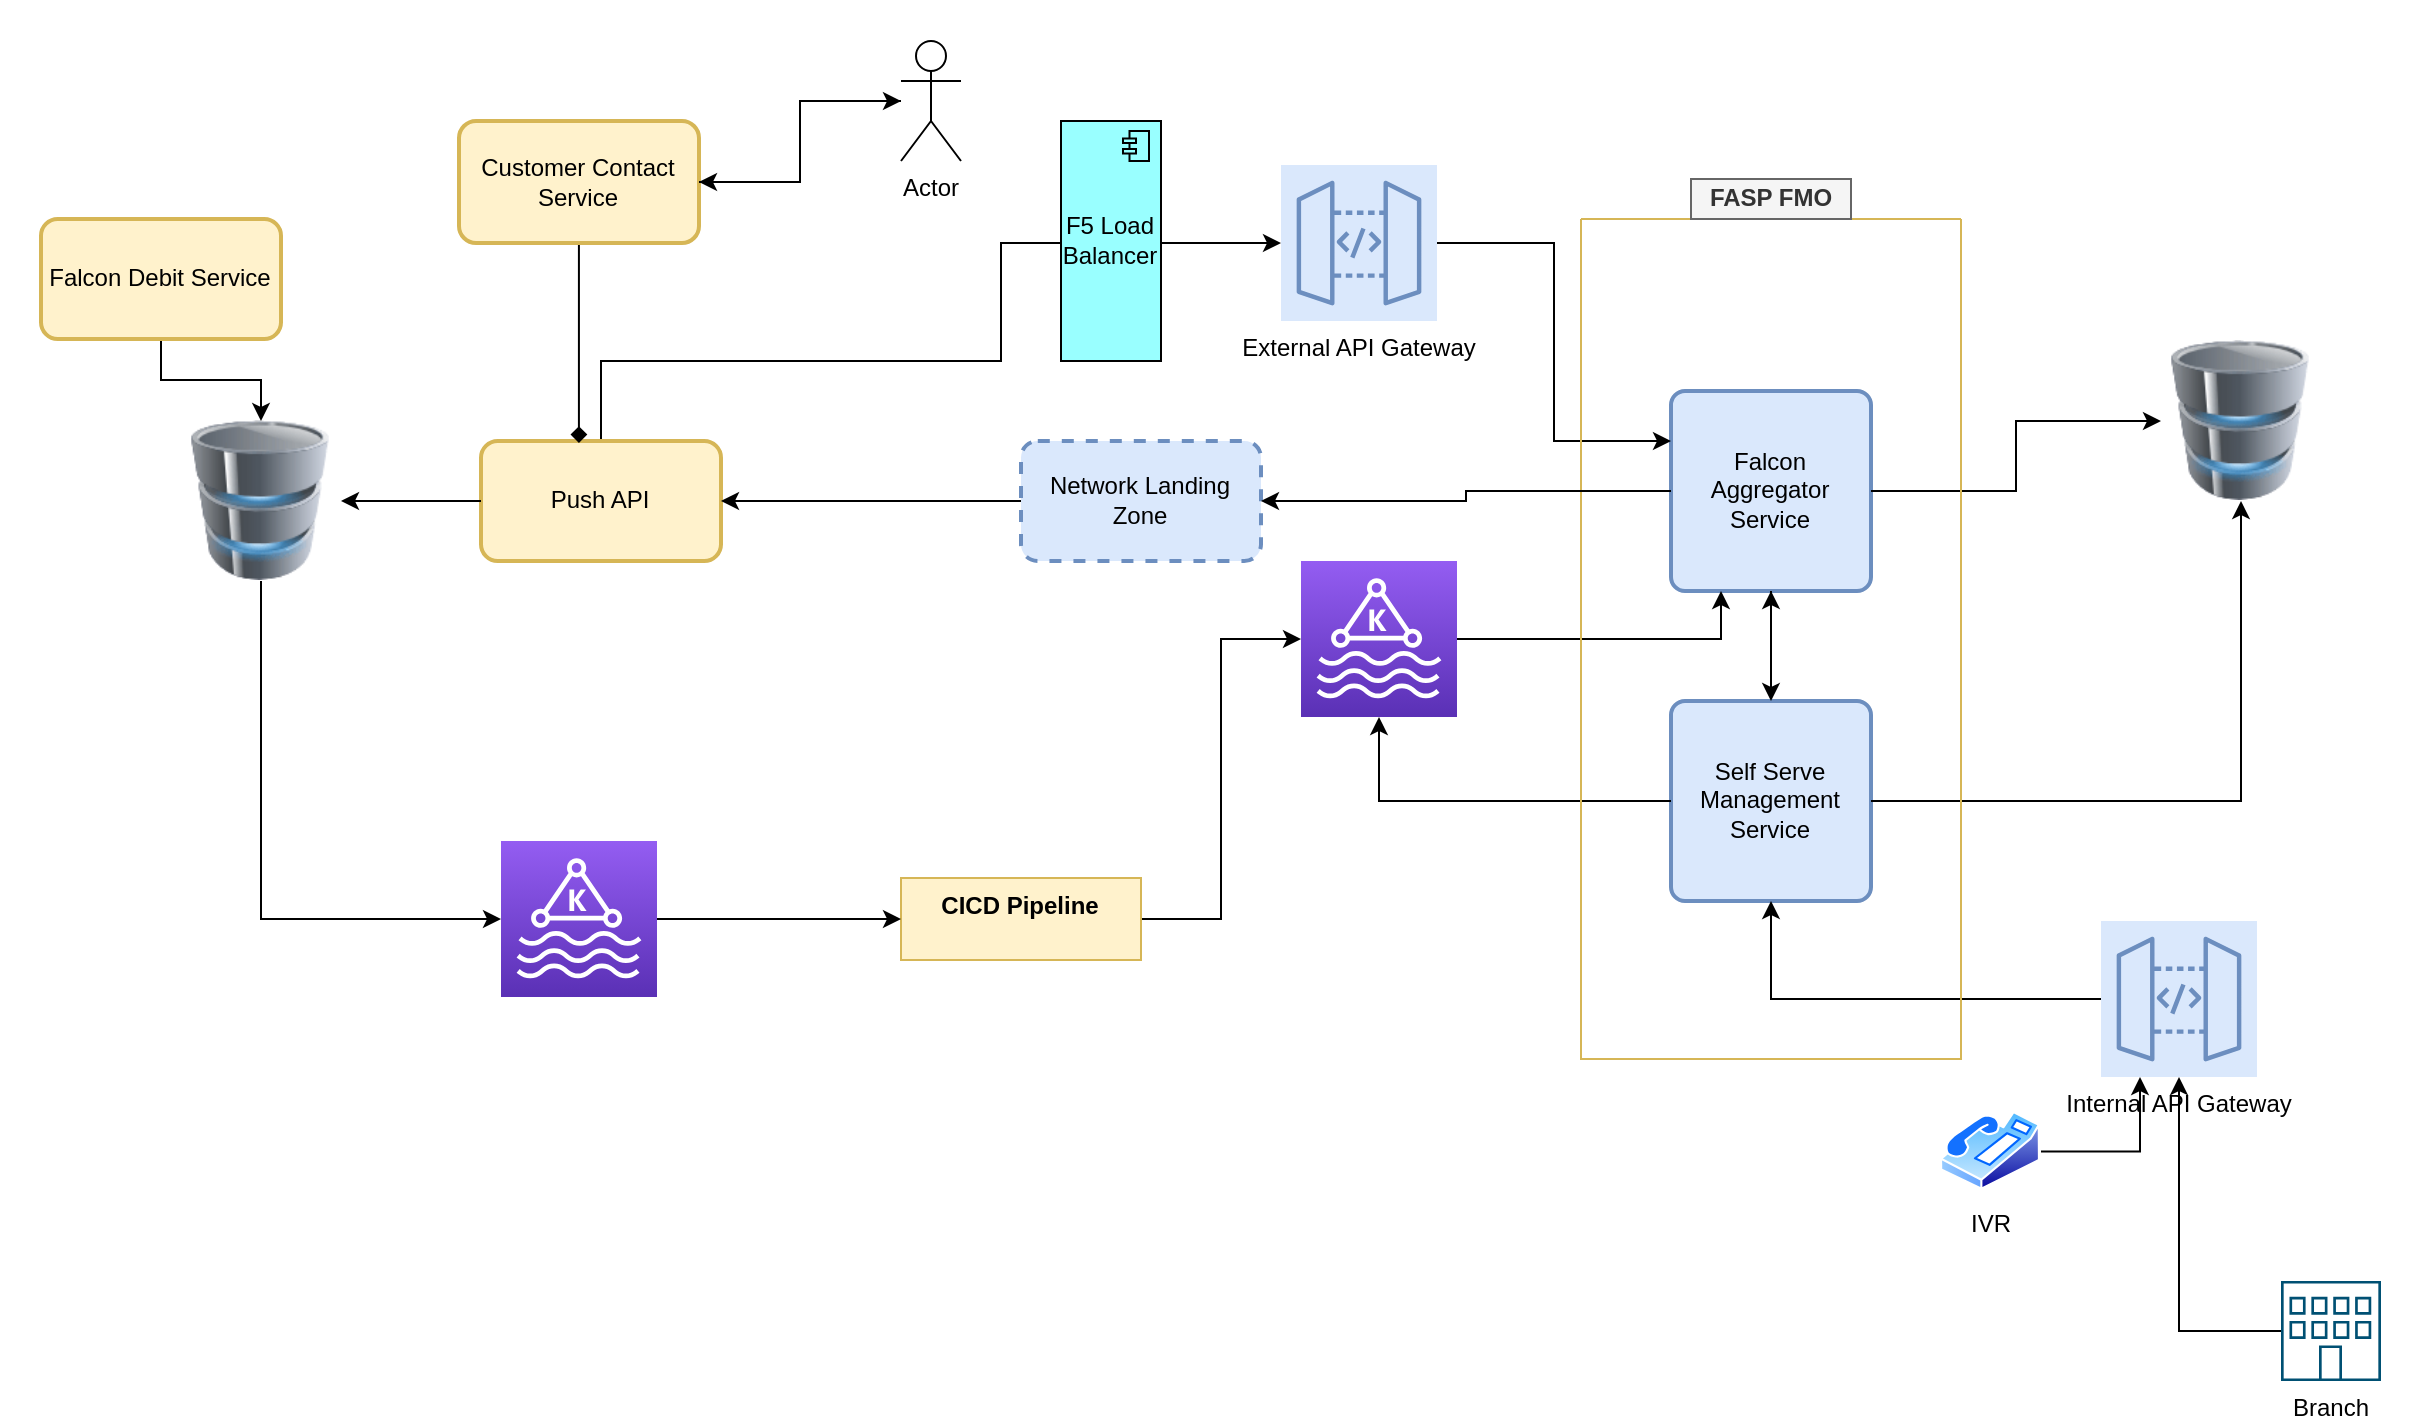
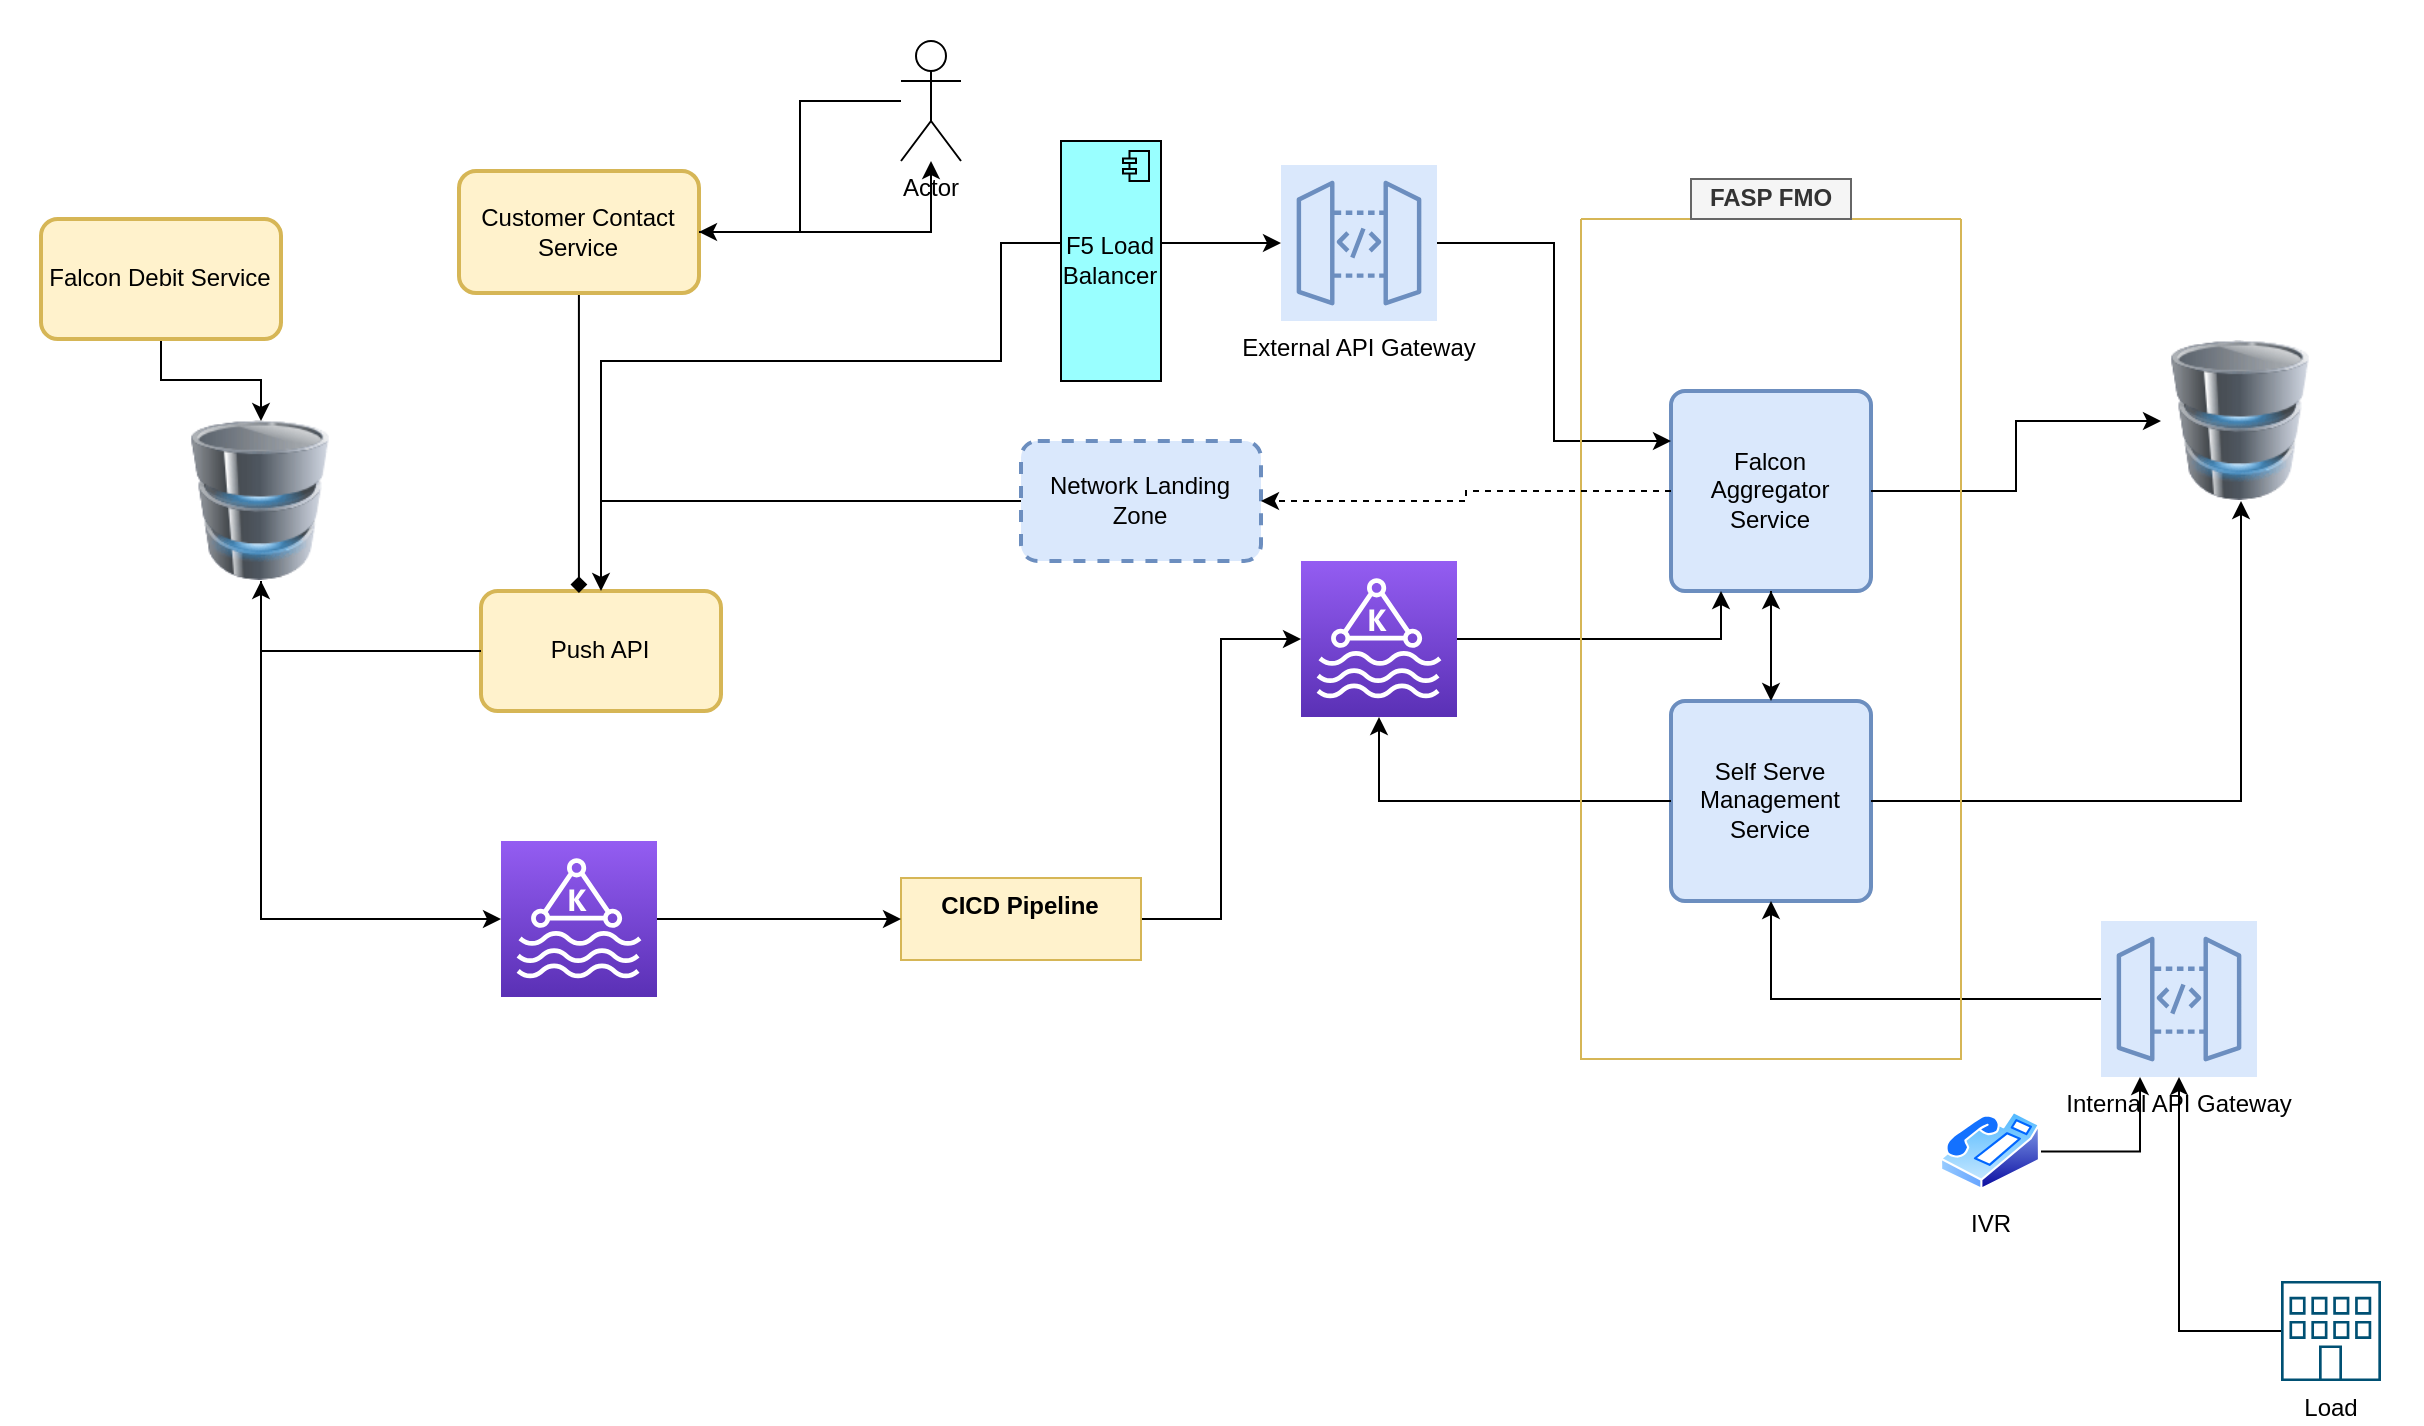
(579, 182) -> (579, 232)
(1111, 241) -> (1111, 261)
(1466, 492) -> (1466, 492)
(601, 501) -> (601, 651)
(2332, 1409) -> (2332, 1409)
